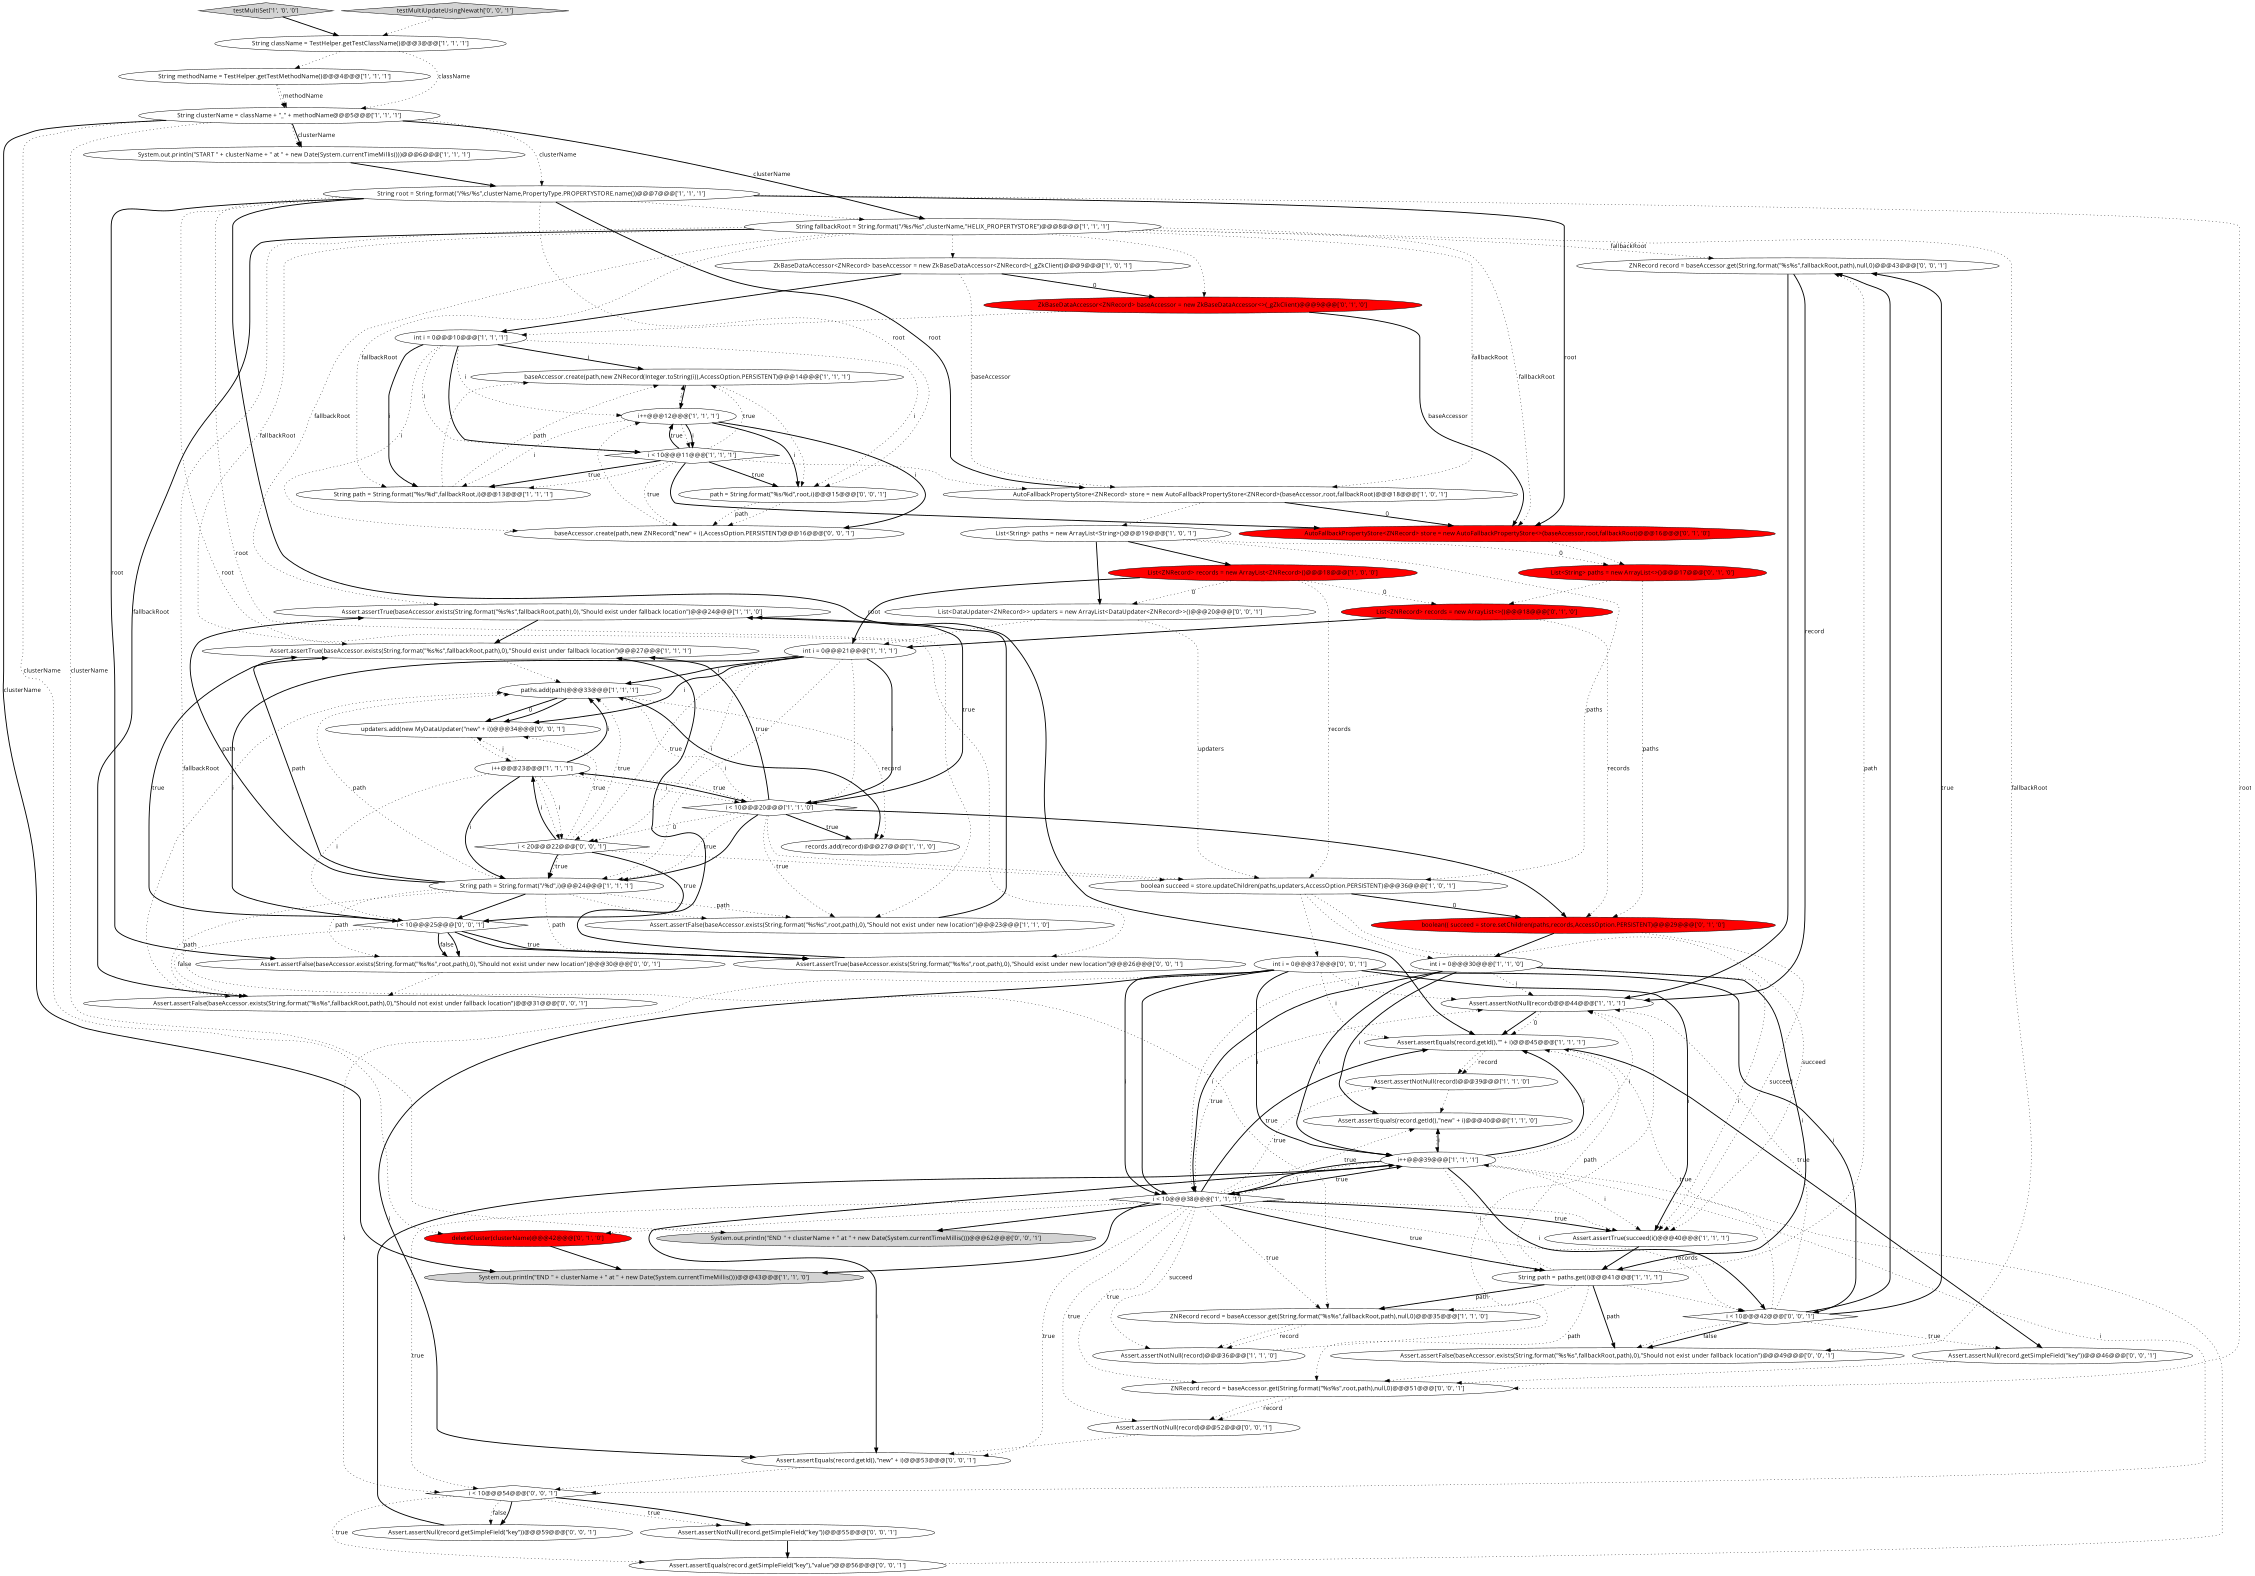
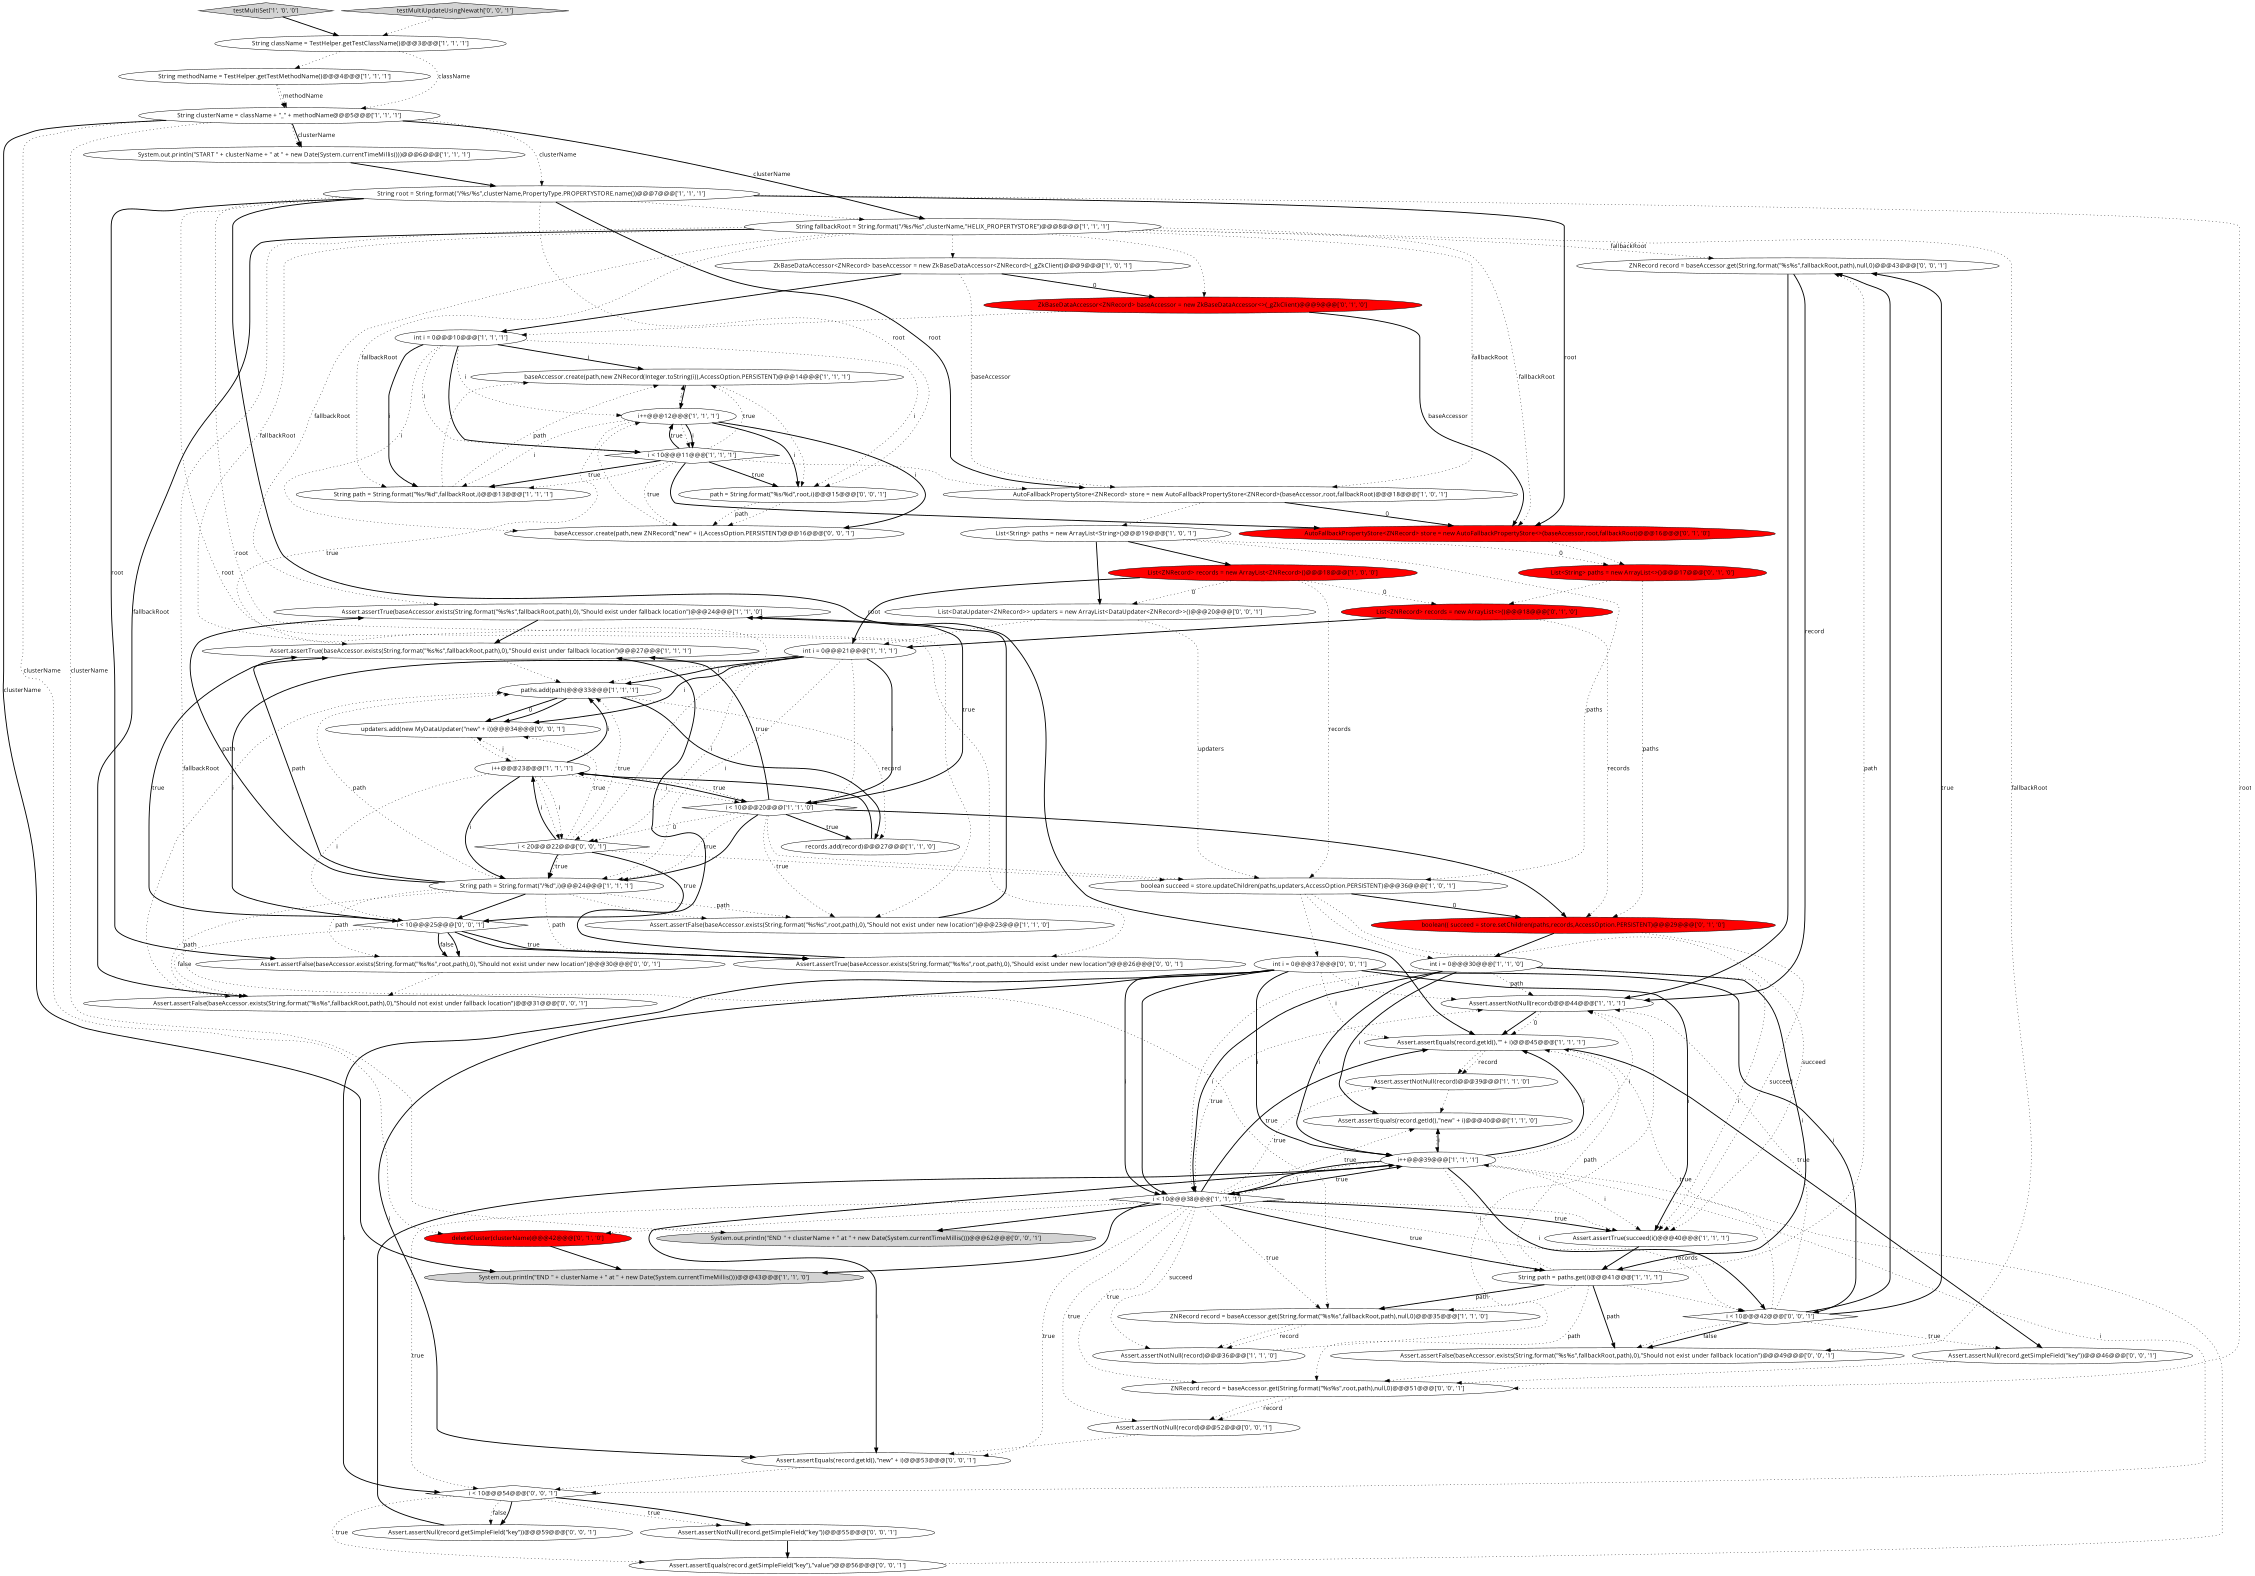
(688, 757) -> (328, 634)
none -> (744, 782)
(1517, 984) -> (1517, 984)
(563, 1027) -> (563, 1027)
